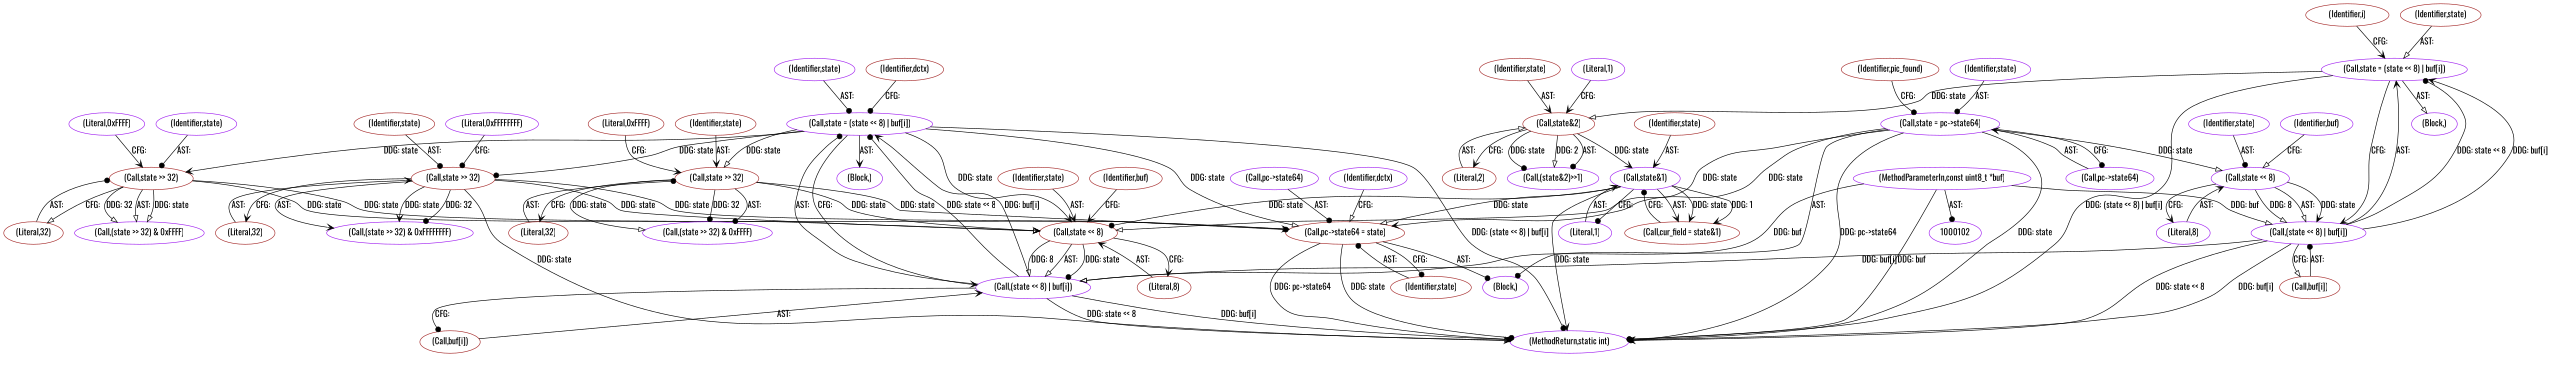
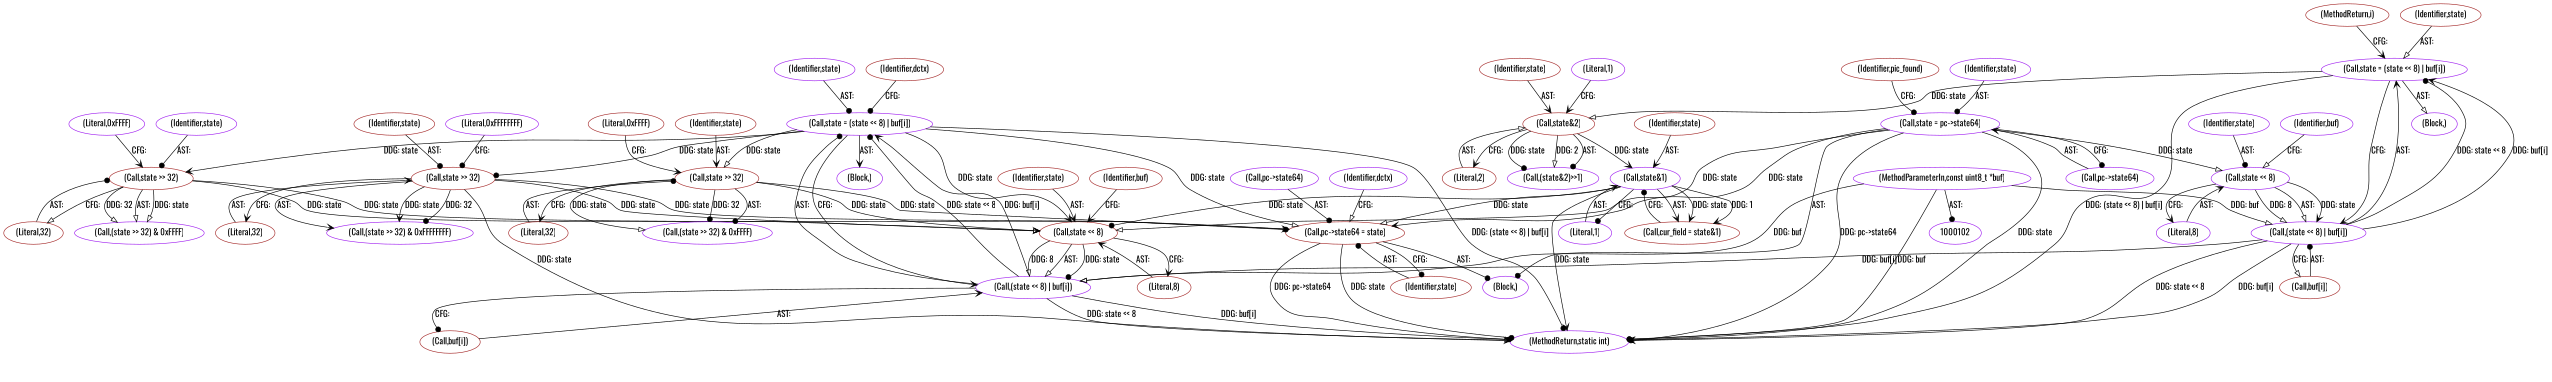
(2347, 15) -> (2347, 15)
